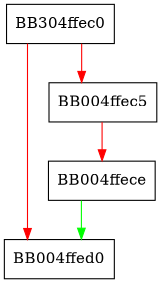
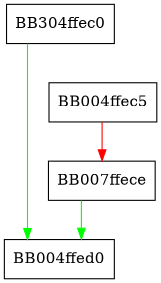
(82, 58) -> none
(27, 136) -> (27, 136)
(102, 181) -> (102, 181)
